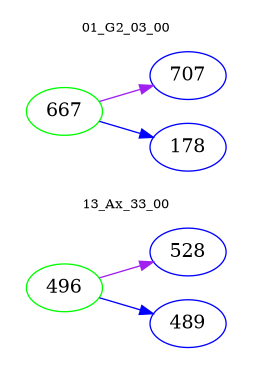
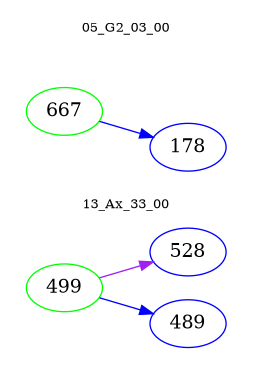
(126, 29) -> (126, 29)
(188, 76) -> none
(64, 288) -> (64, 288)
